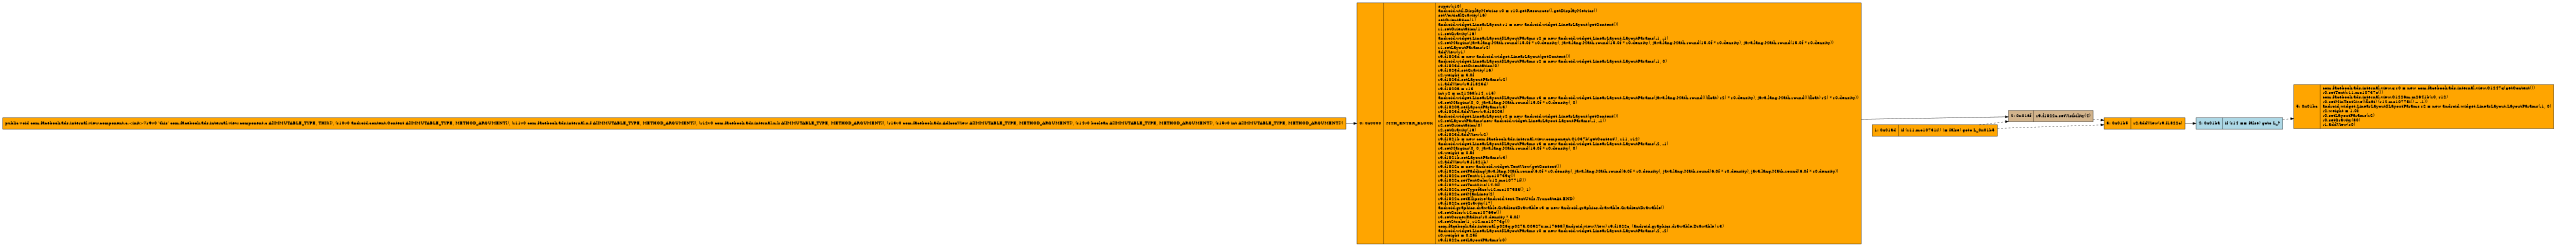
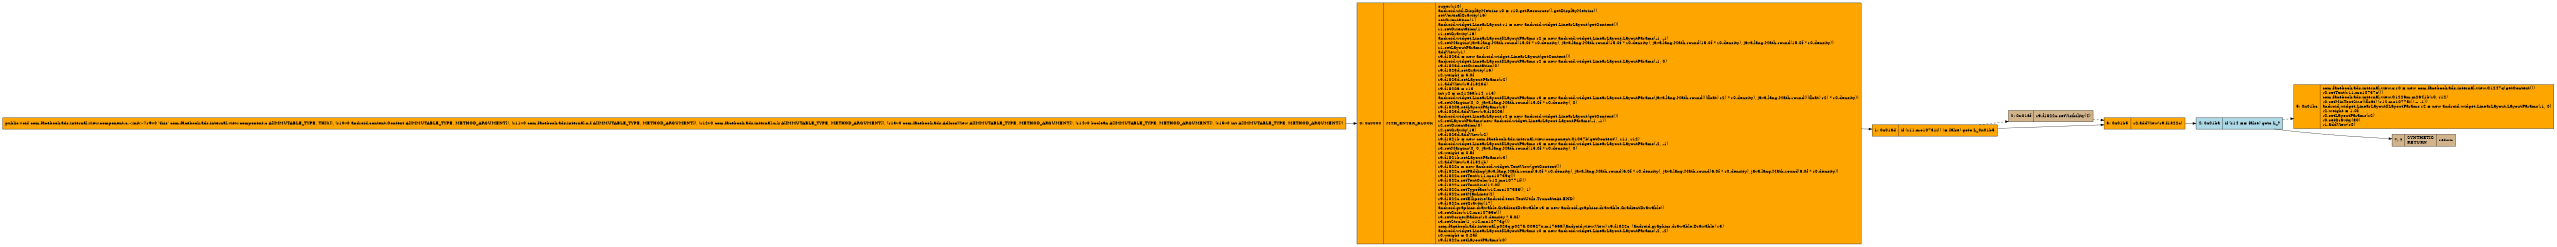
(1933, 118) -> (1865, 129)
(2049, 127) -> (2049, 127)
none -> (2424, 140)
